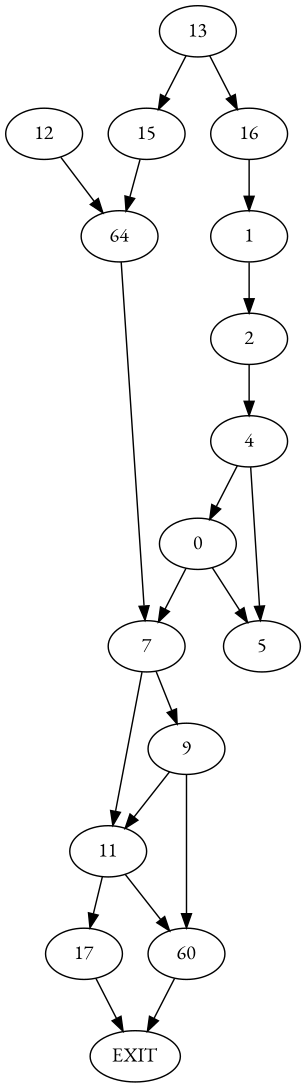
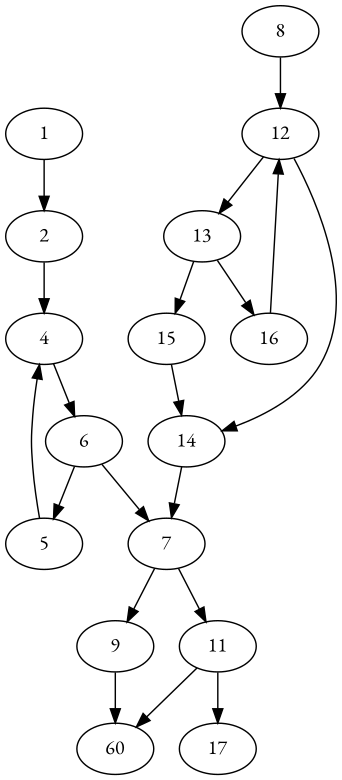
none -> (280, 31)
(249, 178) -> (274, 244)
none -> (246, 179)
(120, 236) -> (186, 441)
(255, 537) -> (32, 448)
(198, 544) -> (84, 441)
(152, 794) -> none
(135, 1056) -> none
